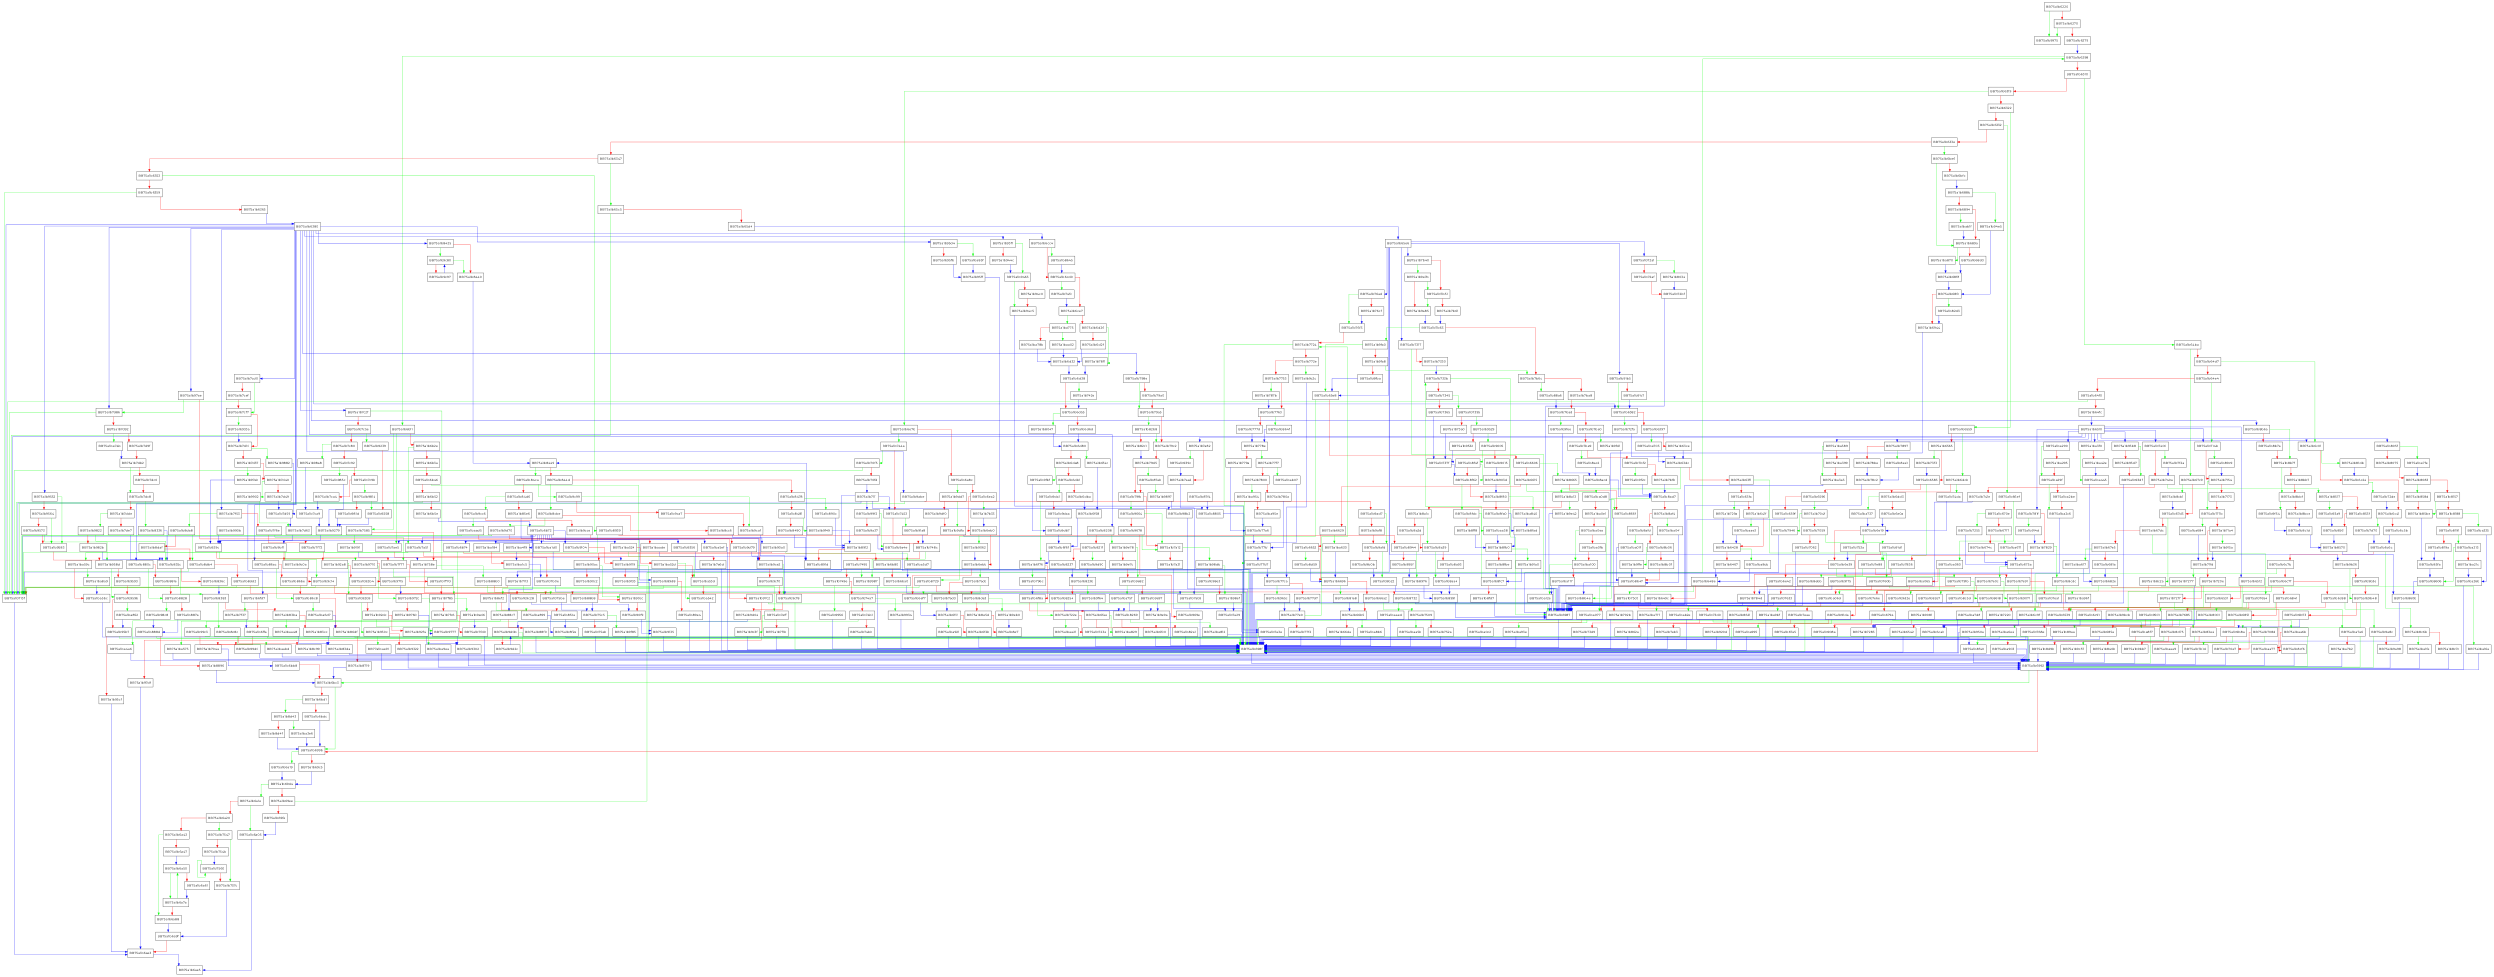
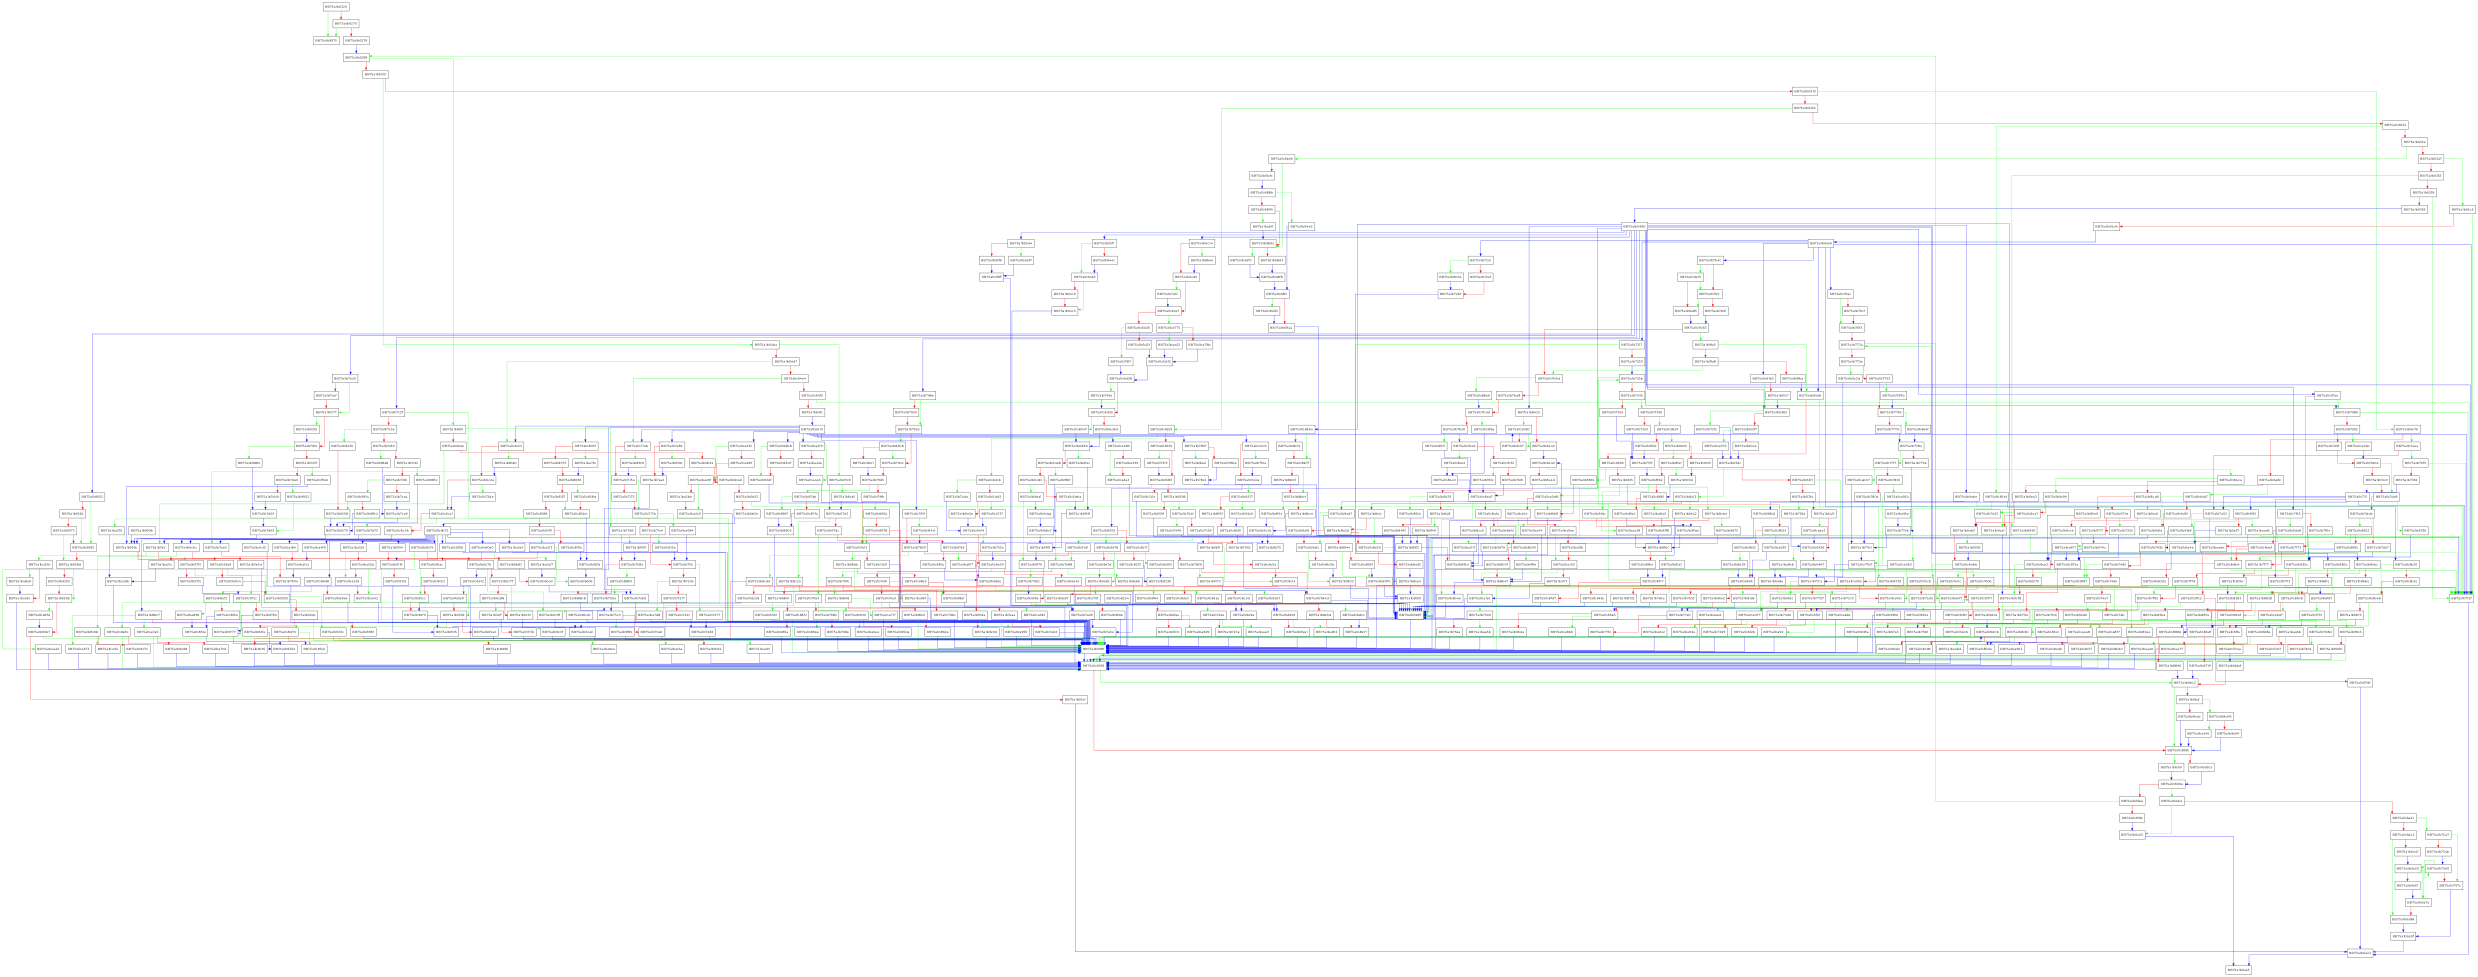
(396, 487) -> (424, 472)
(1140, 487) -> (807, 504)
(1072, 588) -> none
(2405, 598) -> none
